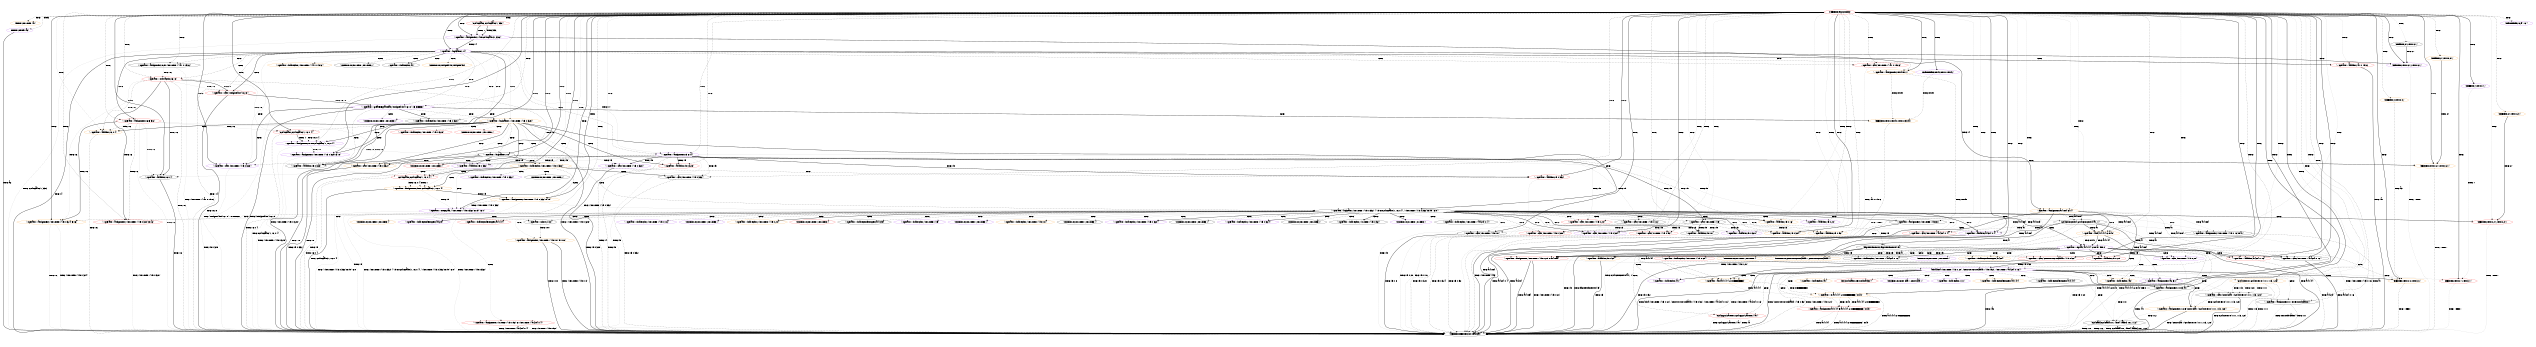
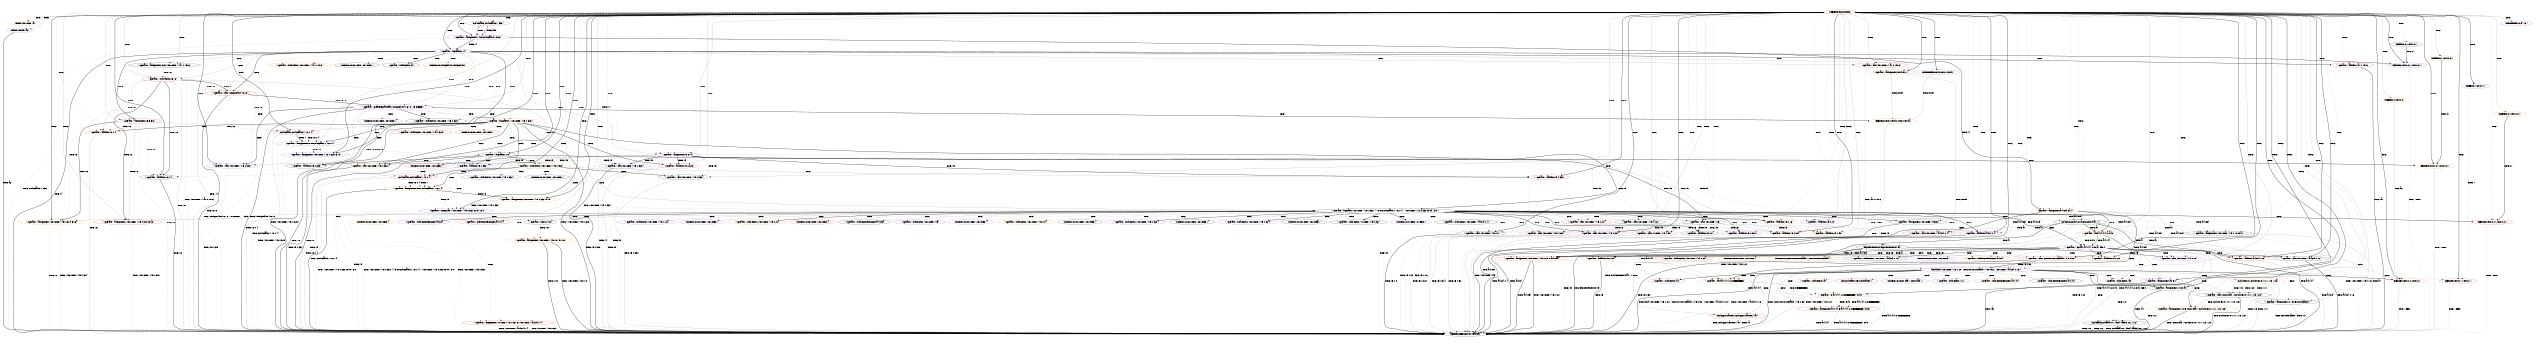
(1835, 249) -> (1858, 252)
